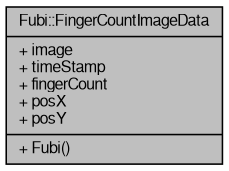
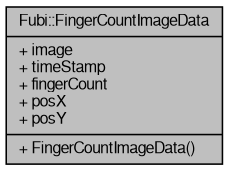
(45, 149) -> (107, 149)
